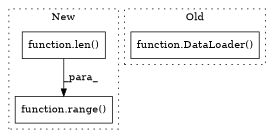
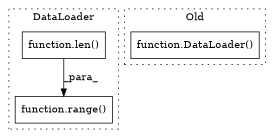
(64, 17) -> (64, 17)
